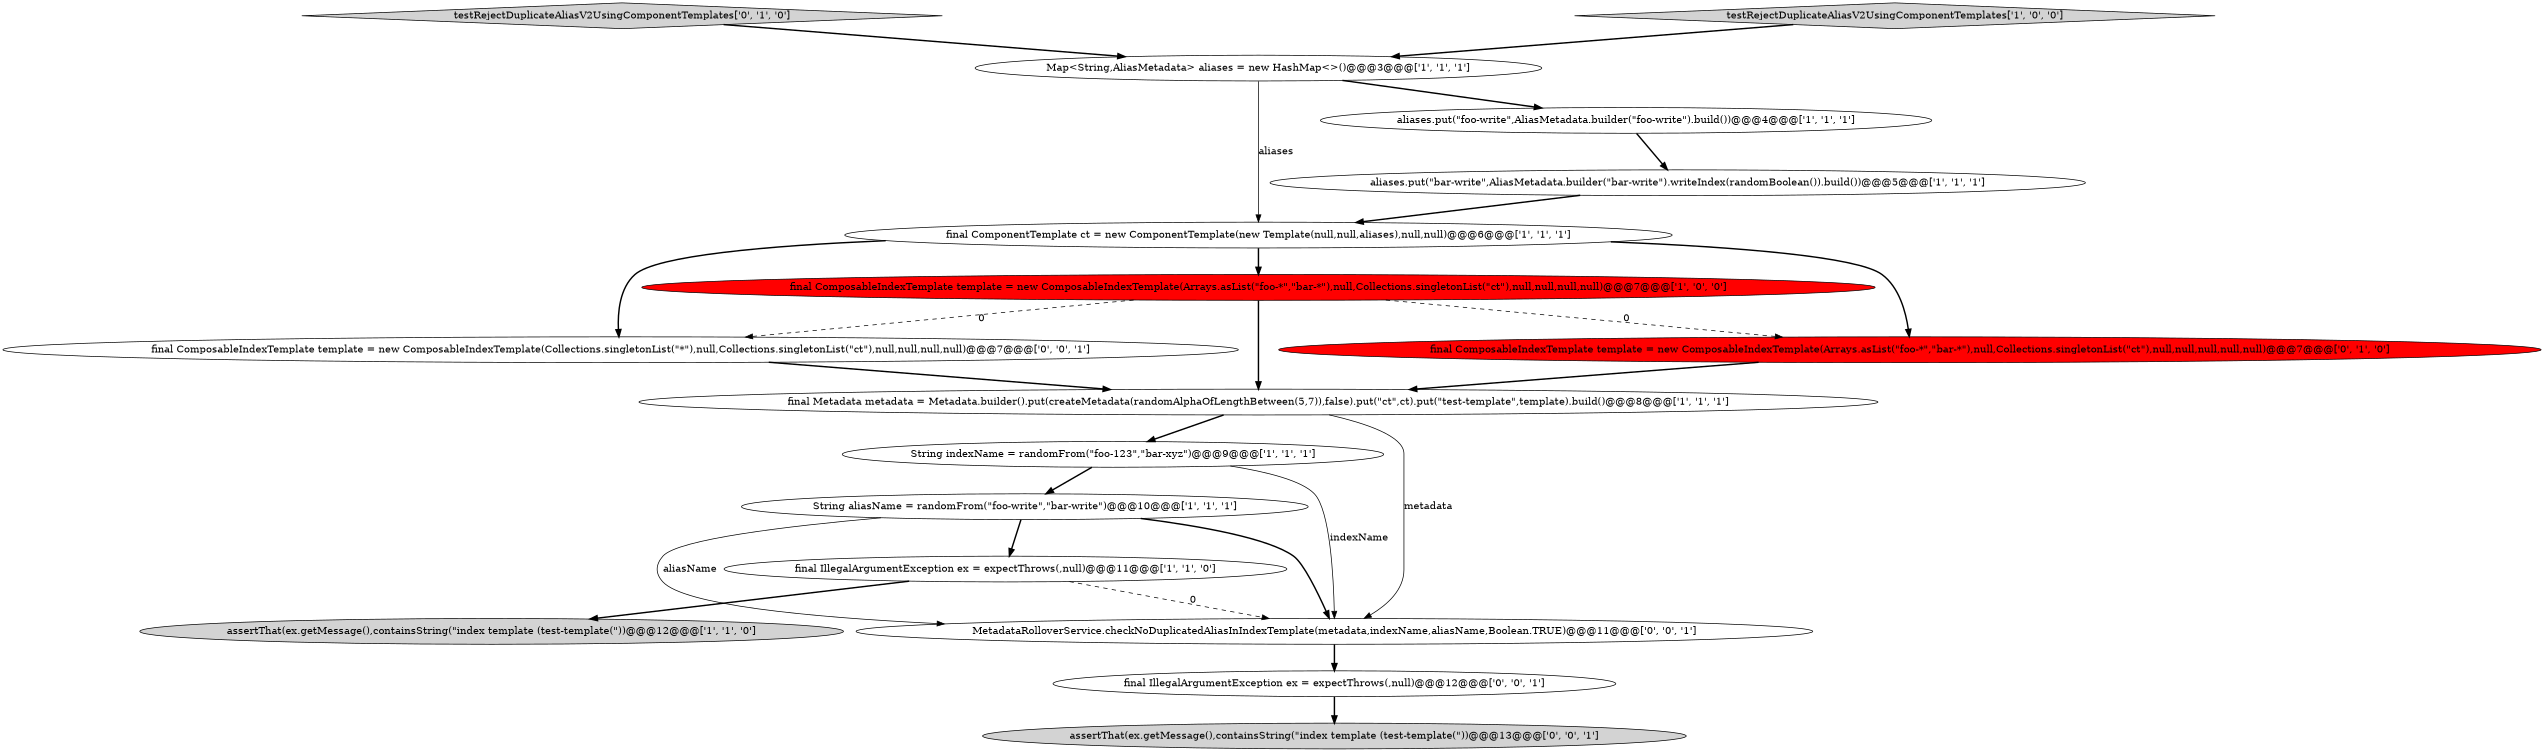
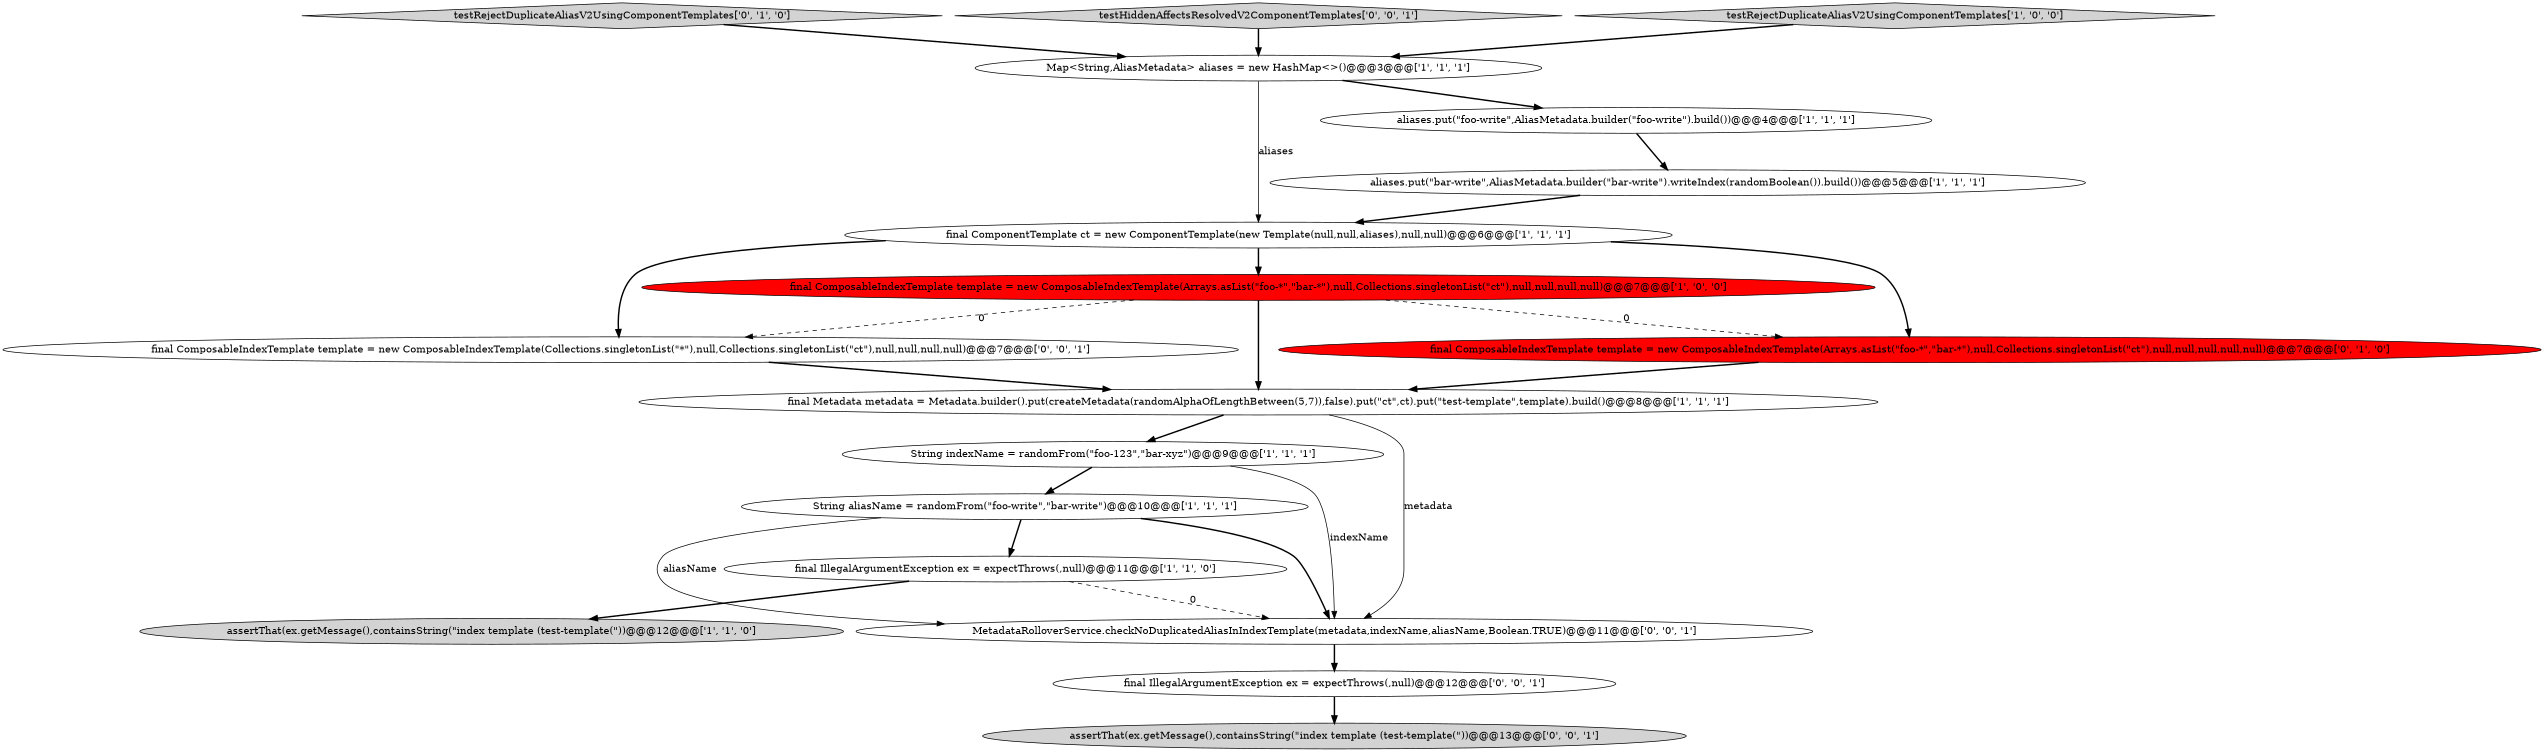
none -> (1258, 16)
